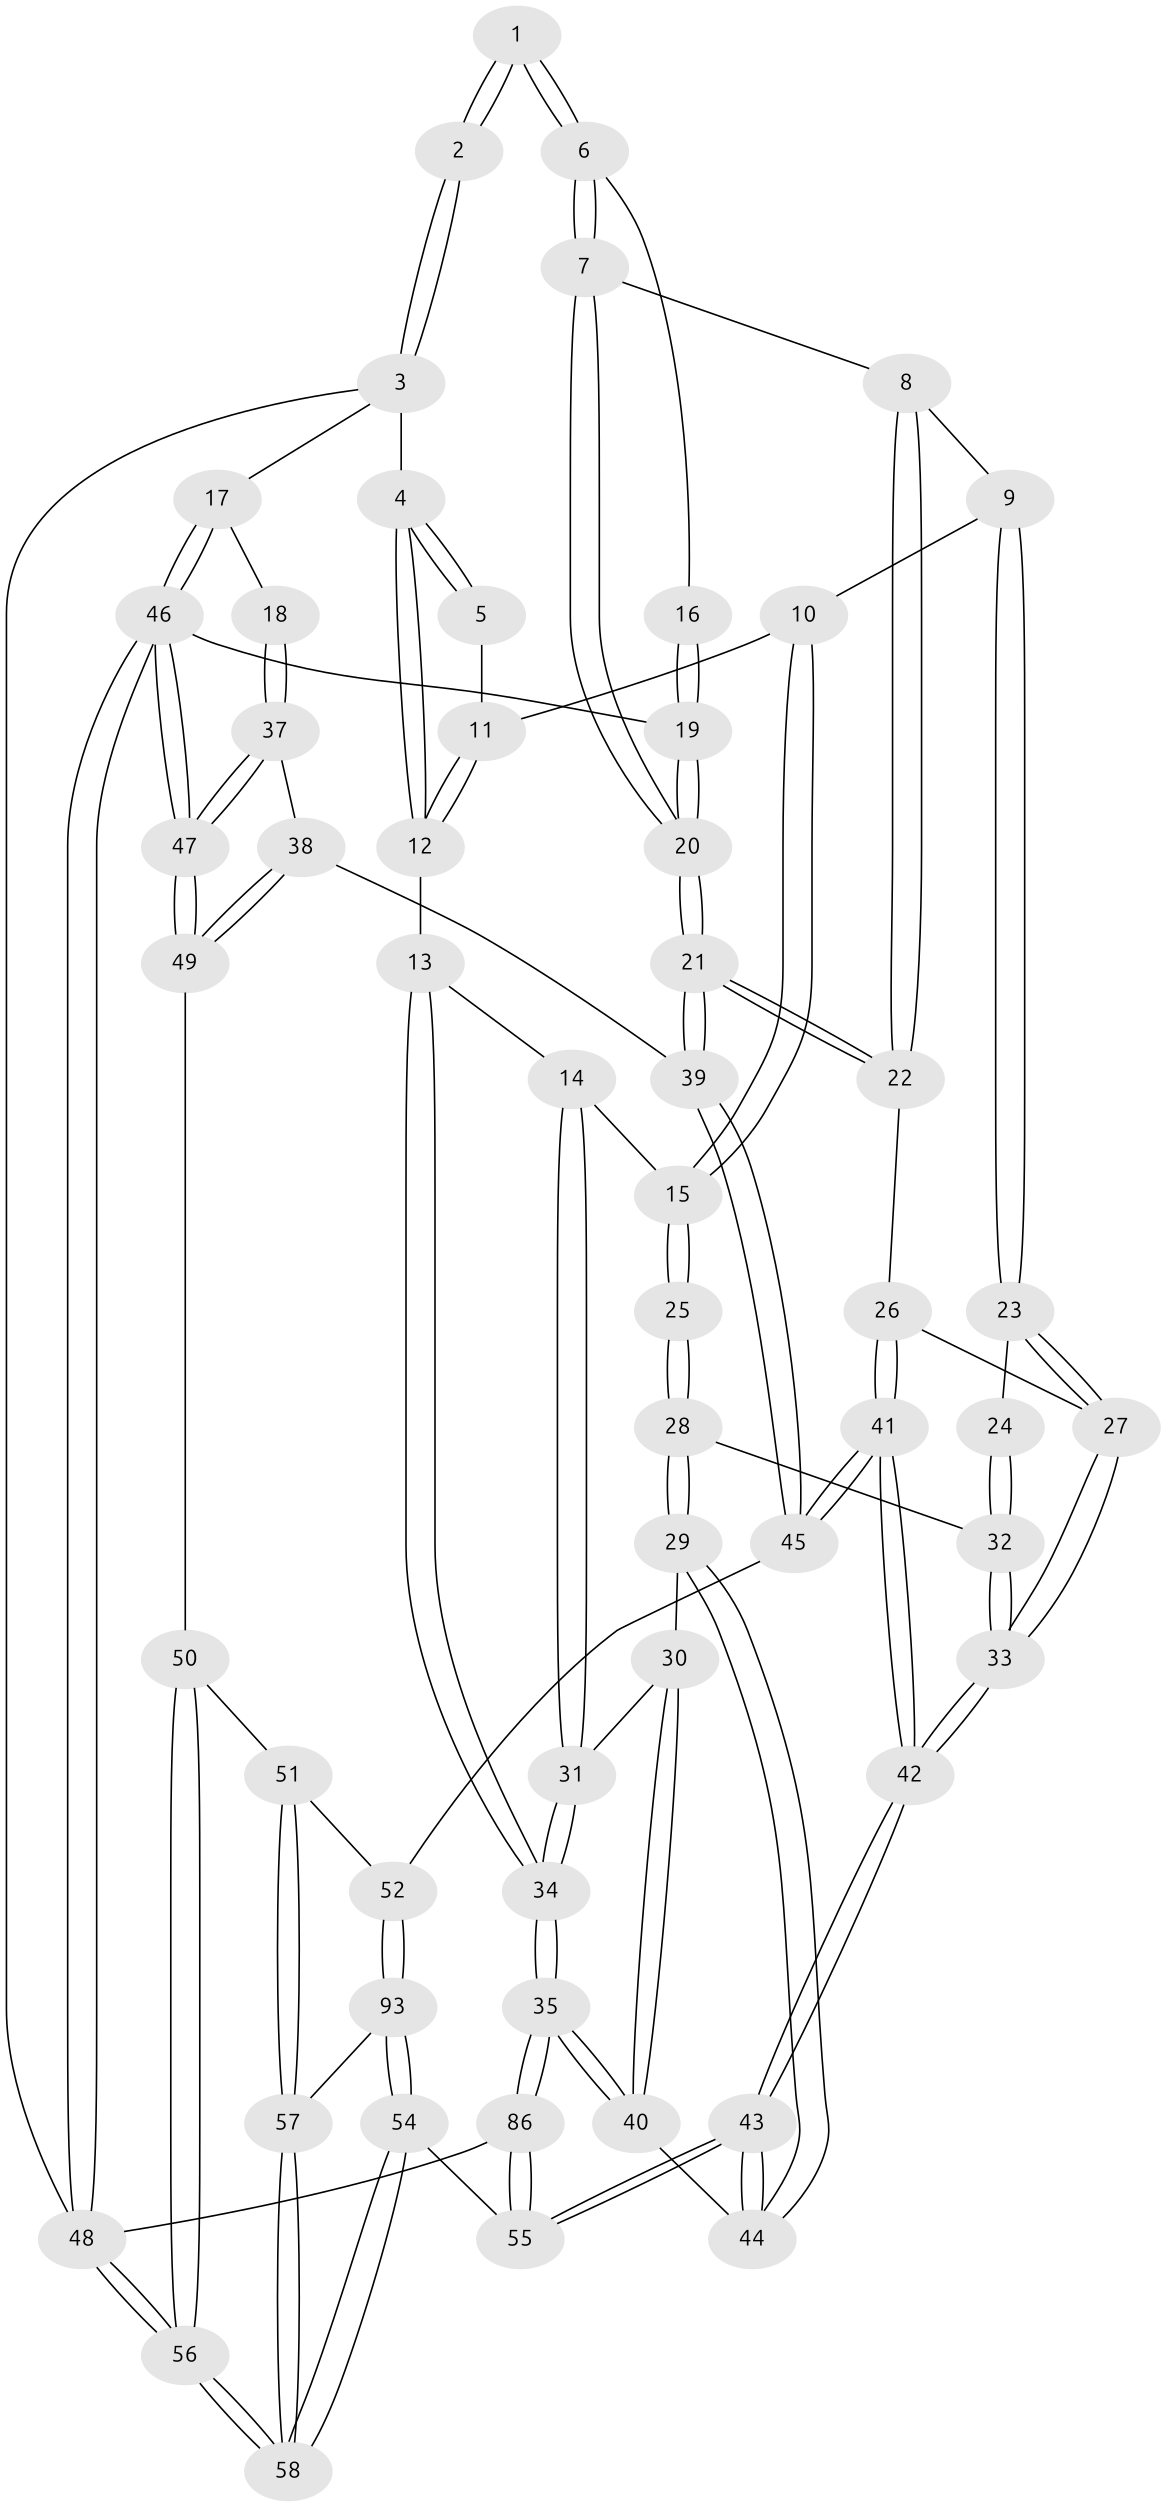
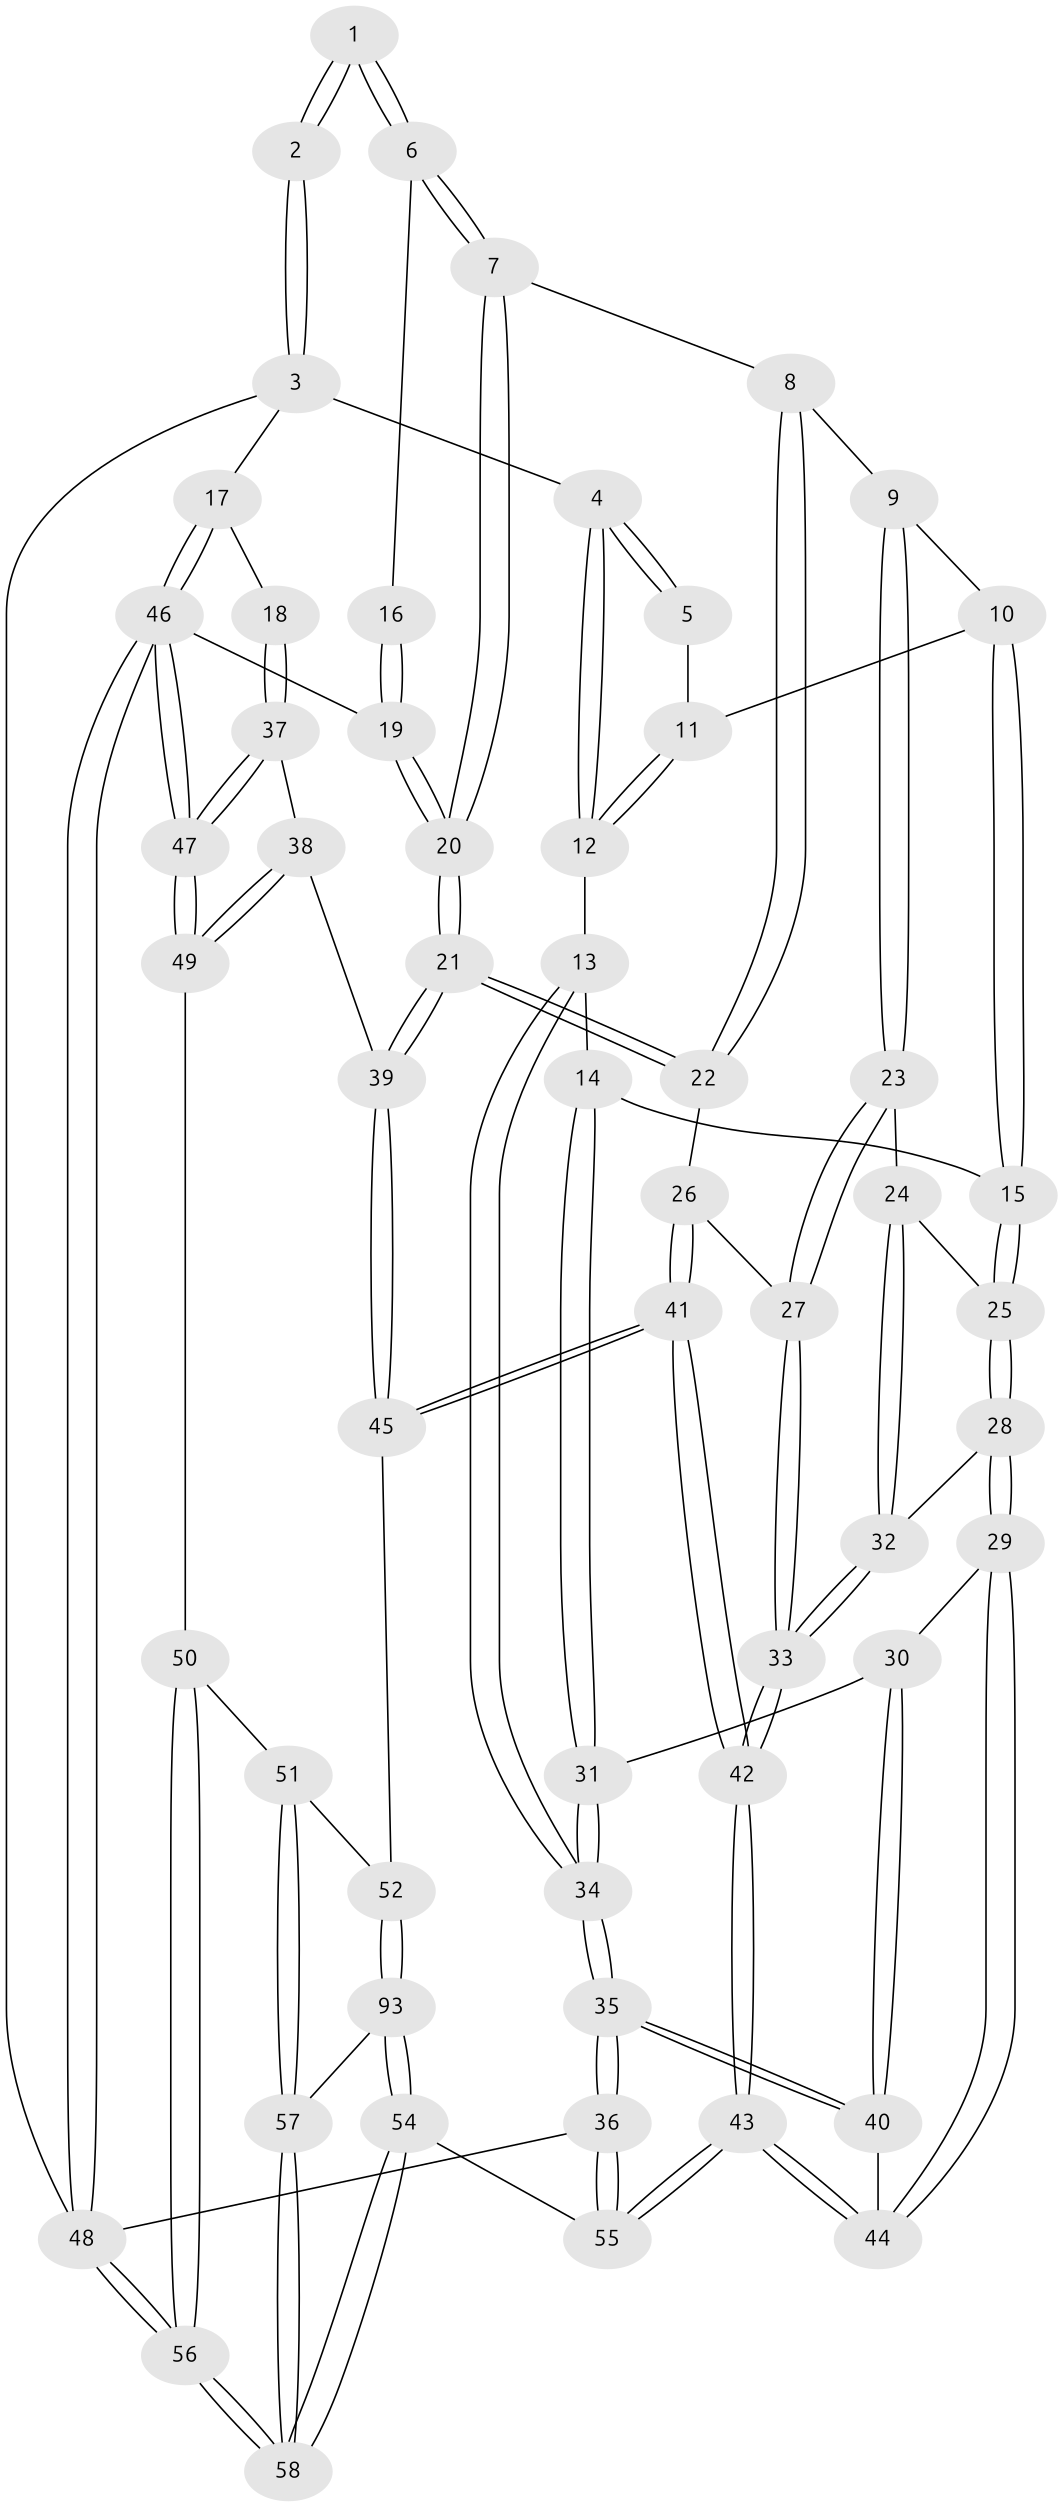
none -> (949, 1253)
(520, 2123) -> (607, 2123)
